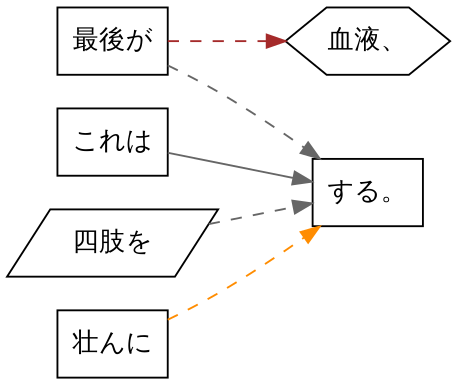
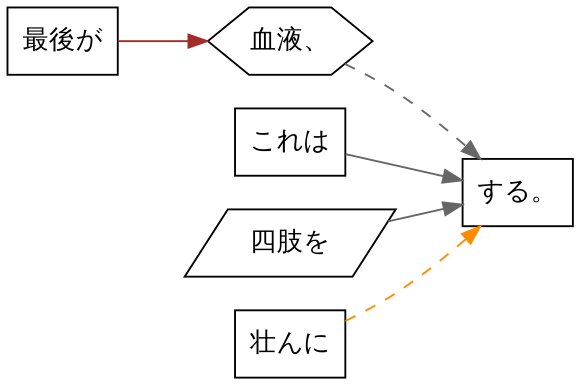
(217, 41) -> (153, 41)
(238, 104) -> (408, 100)
(251, 216) -> (416, 215)
